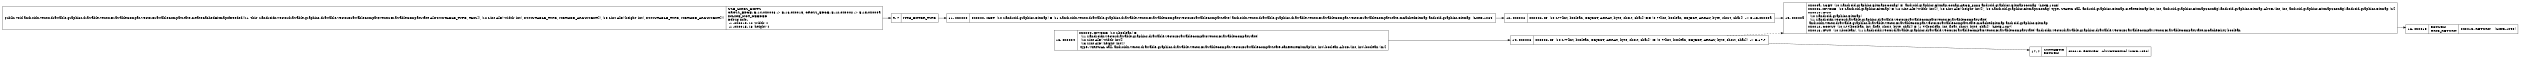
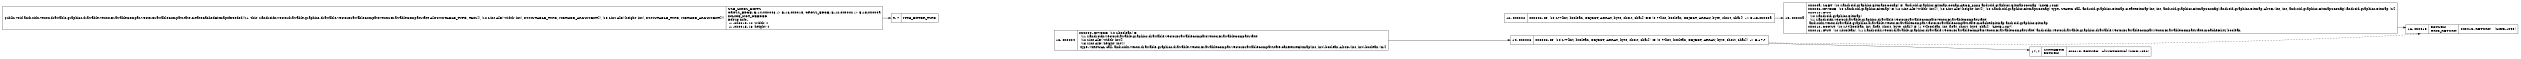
(1221, 18) -> none
(1754, 35) -> (2094, 44)
